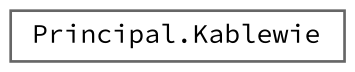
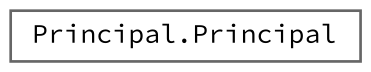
(178, 36) -> (186, 36)
